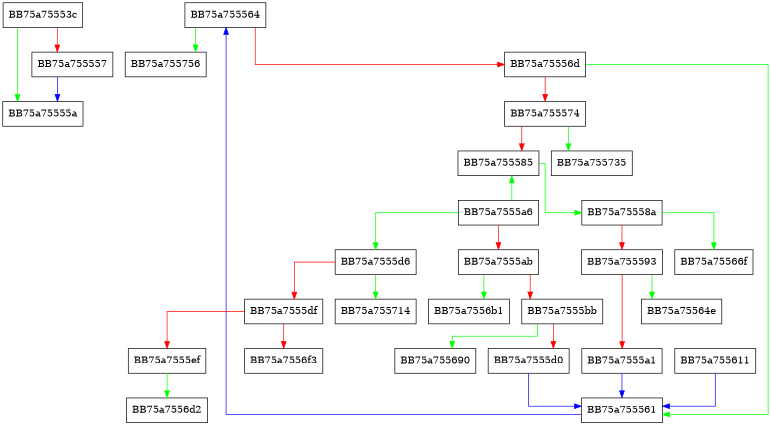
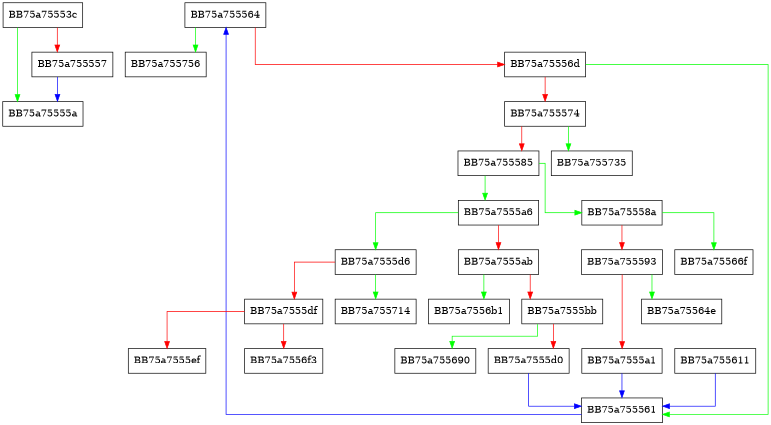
(512, 192) -> (485, 184)
(167, 410) -> none
